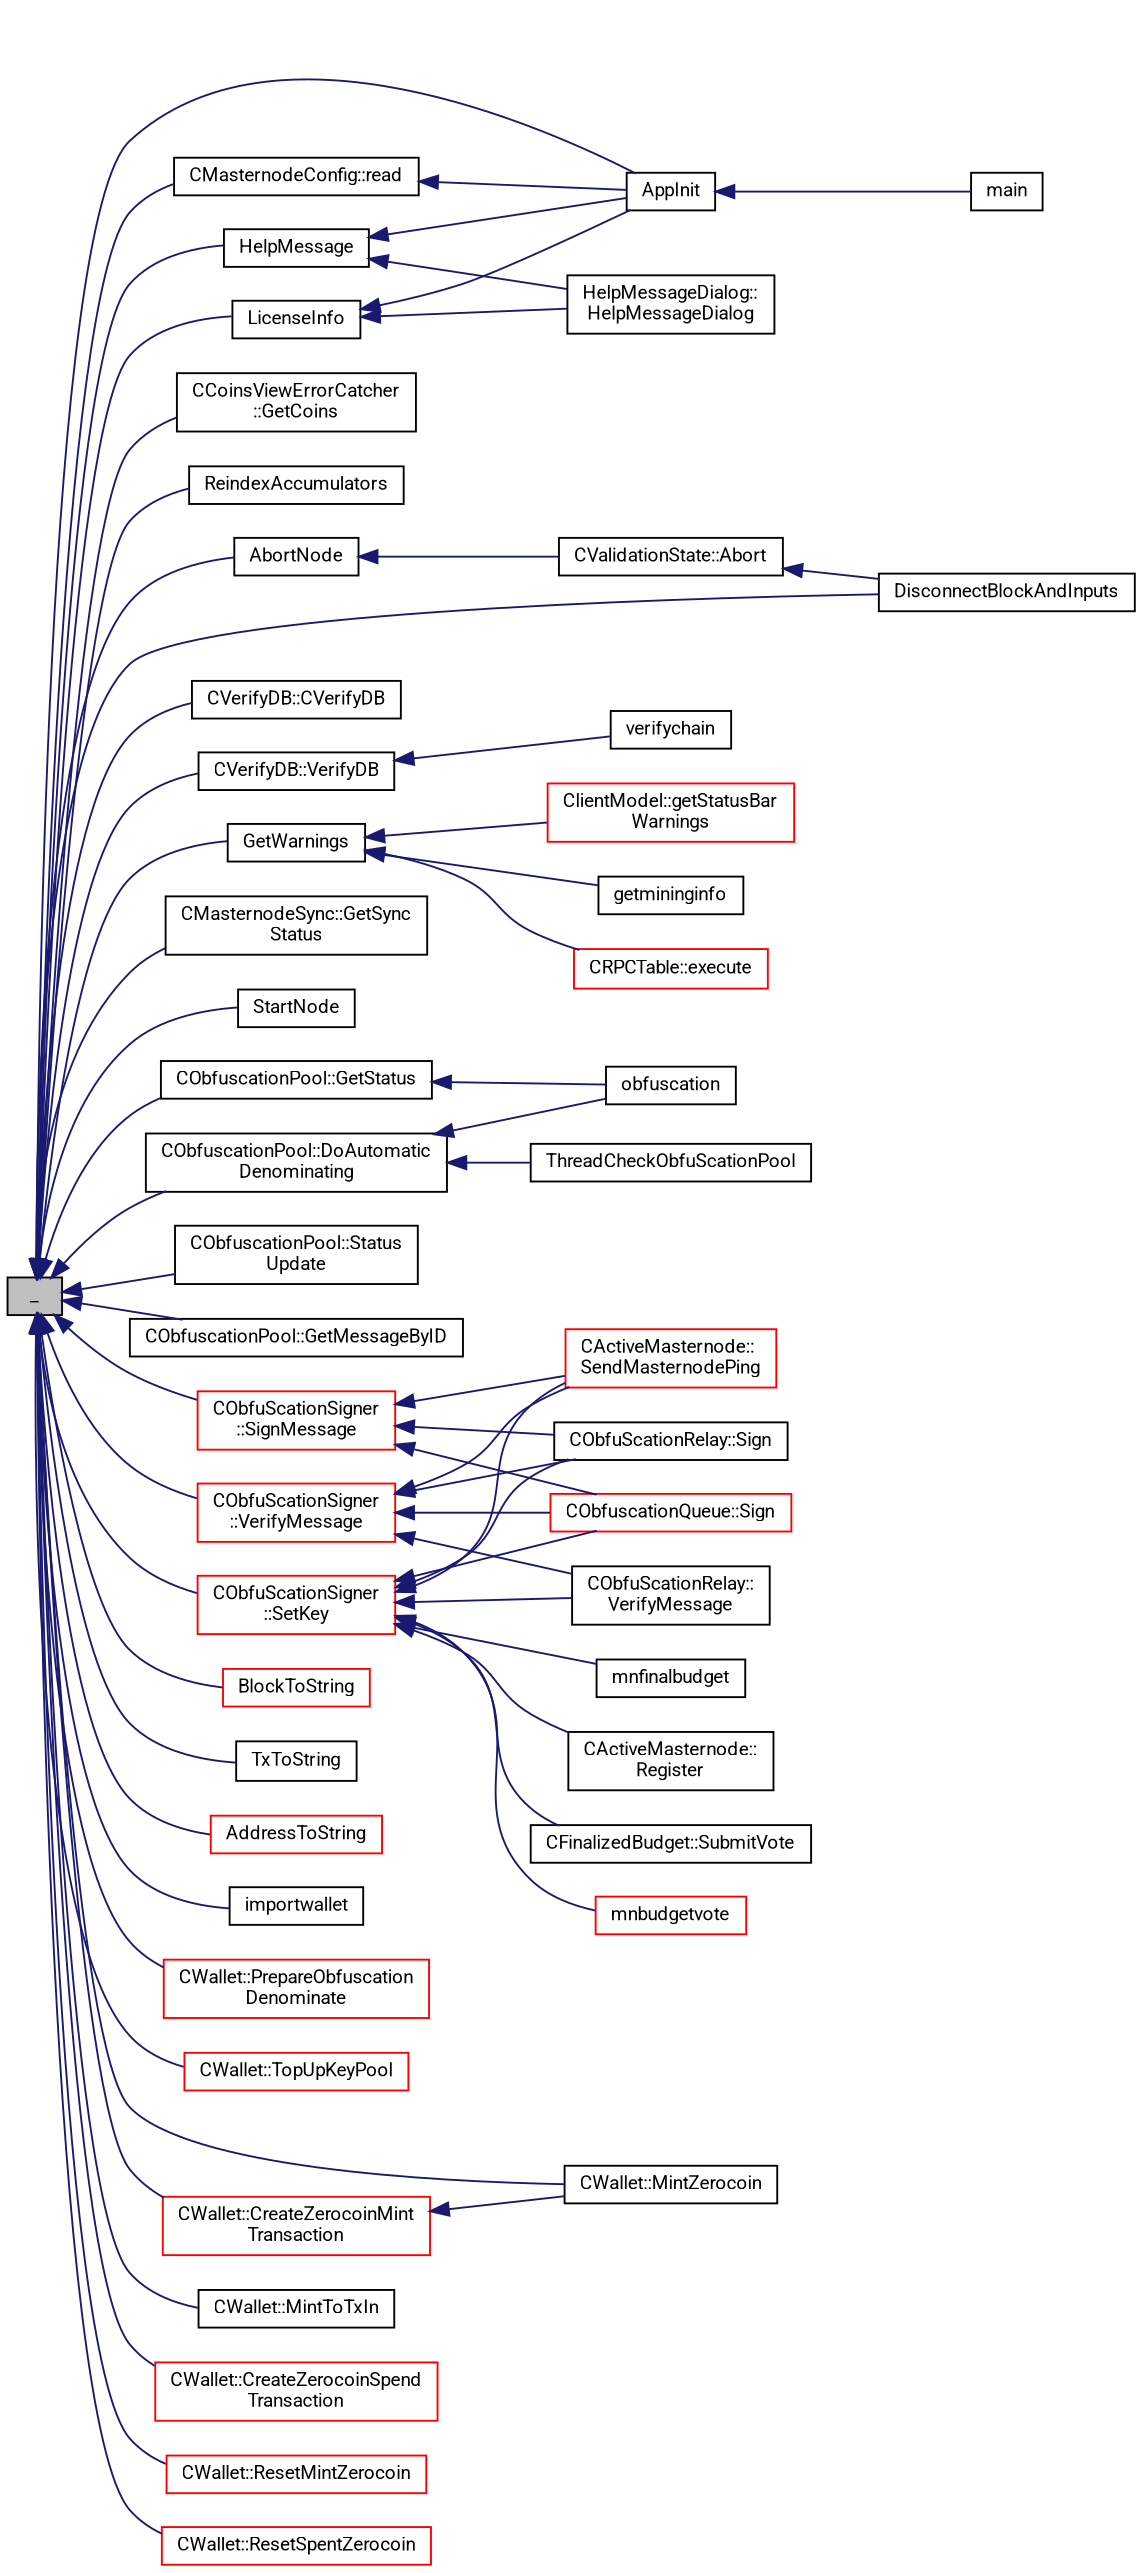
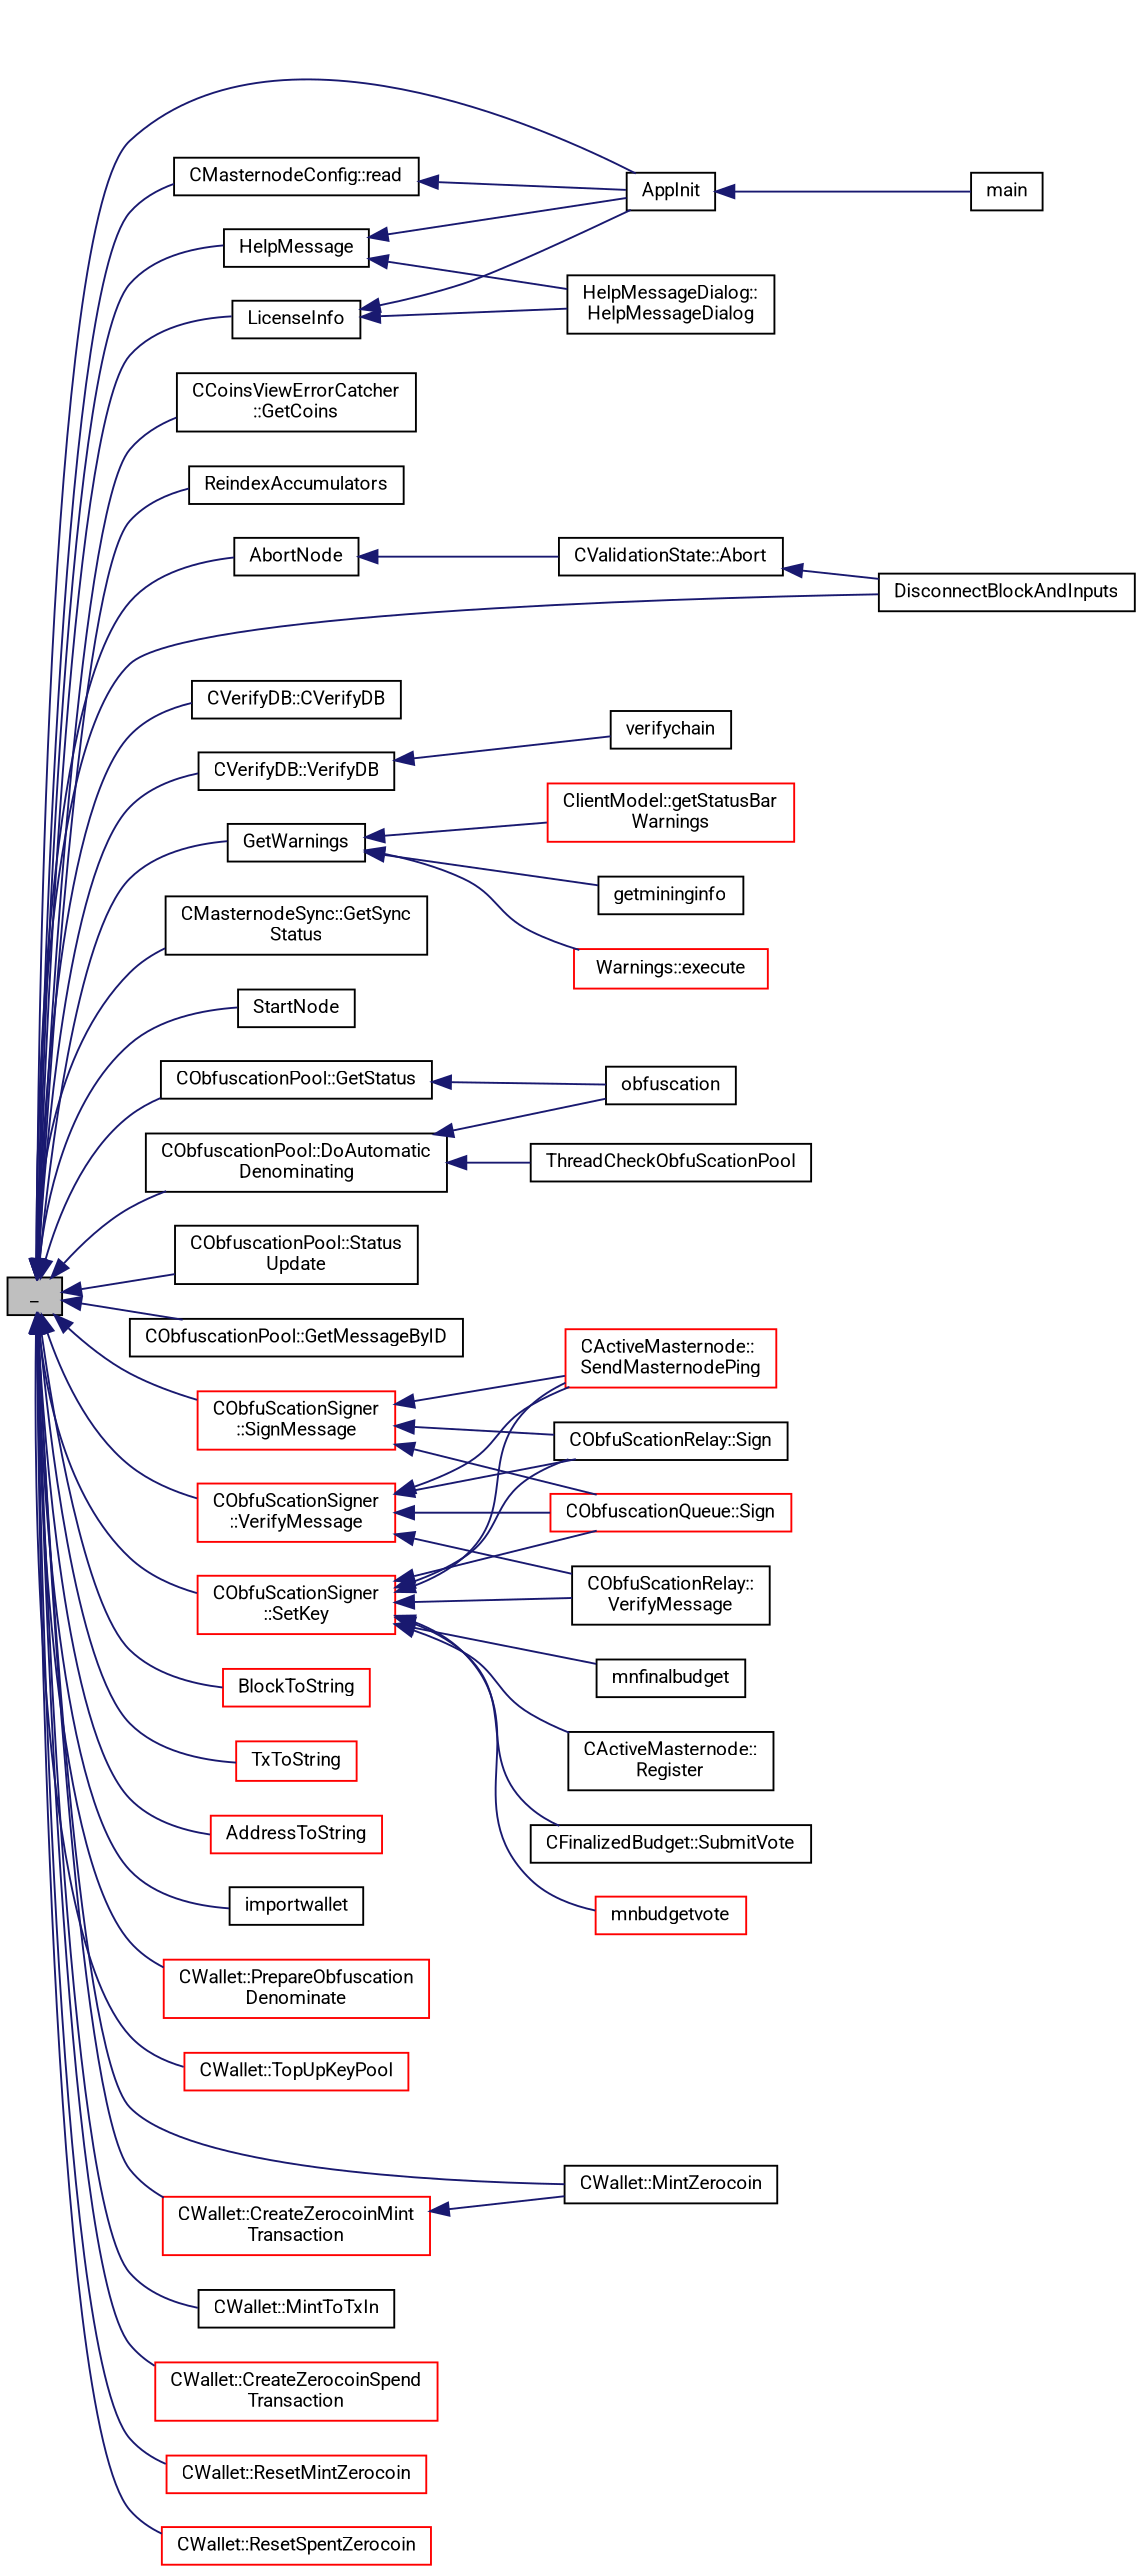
(671, 969) -> (671, 969)
(296, 1761) -> (296, 1761)
